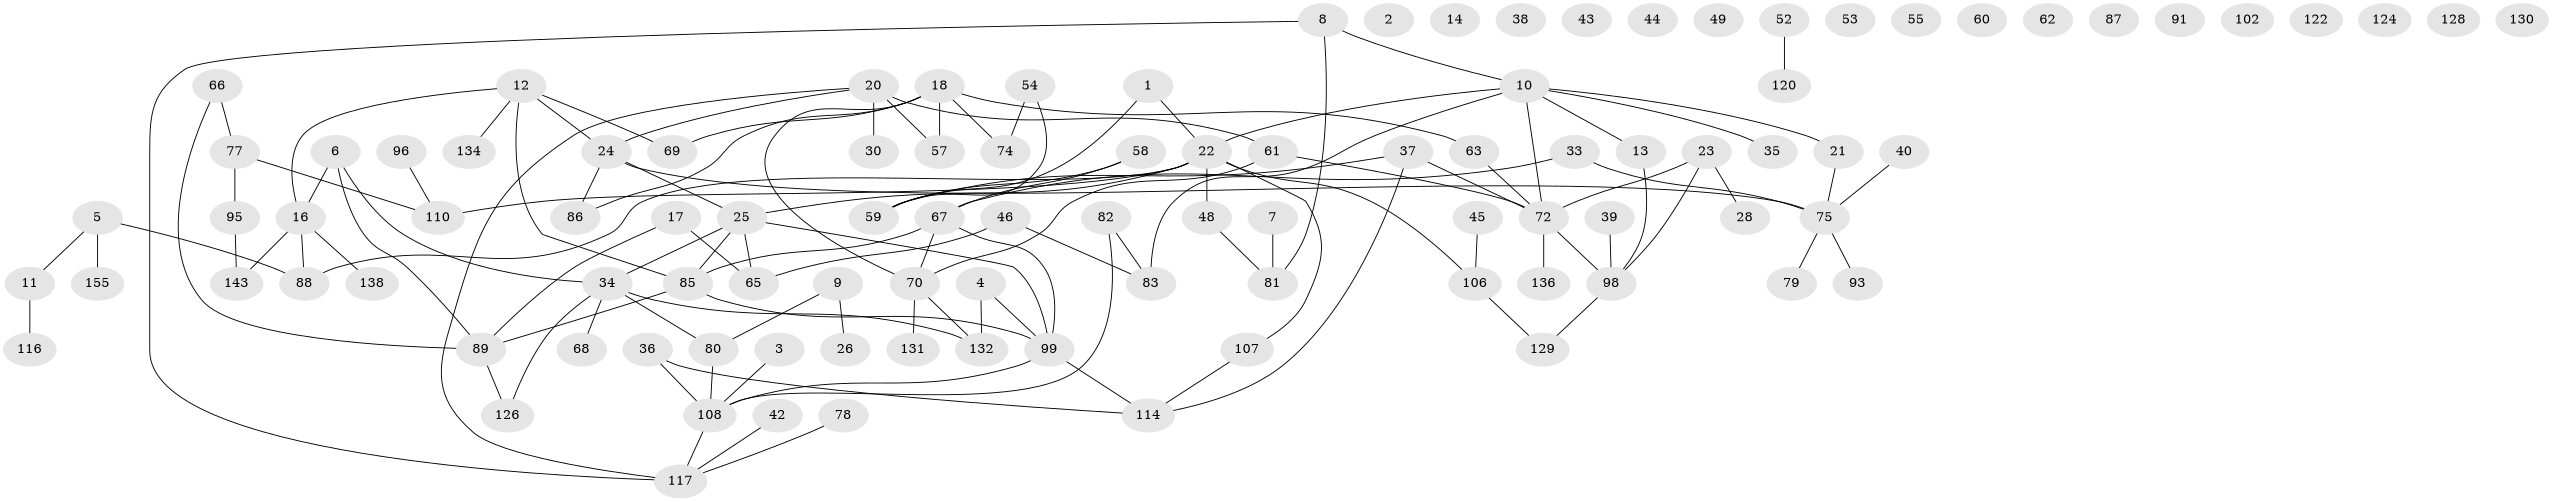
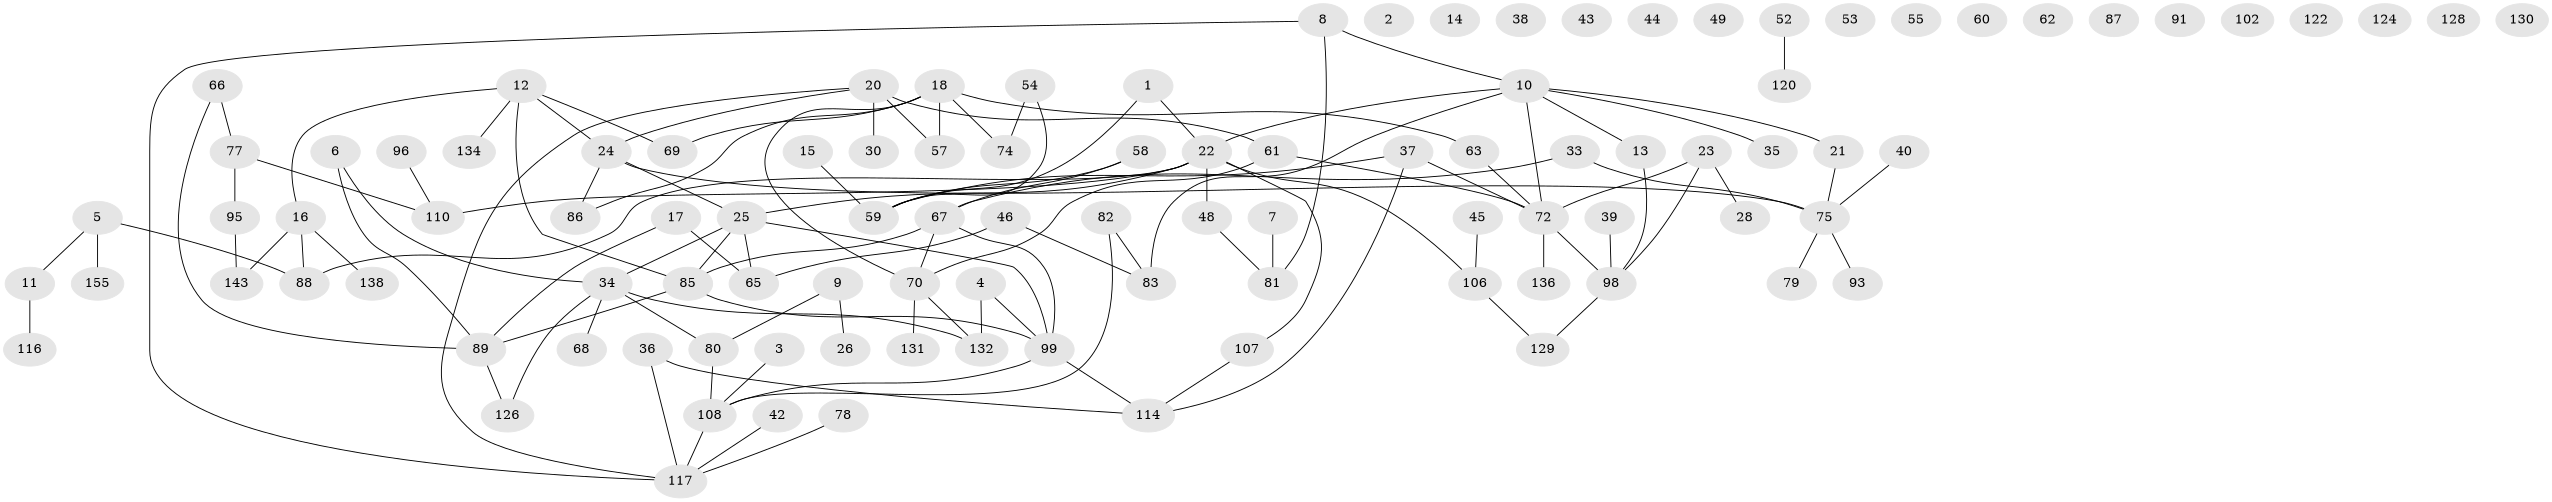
none -> (808, 152)
(318, 185) -> none
(679, 382) -> (664, 416)
